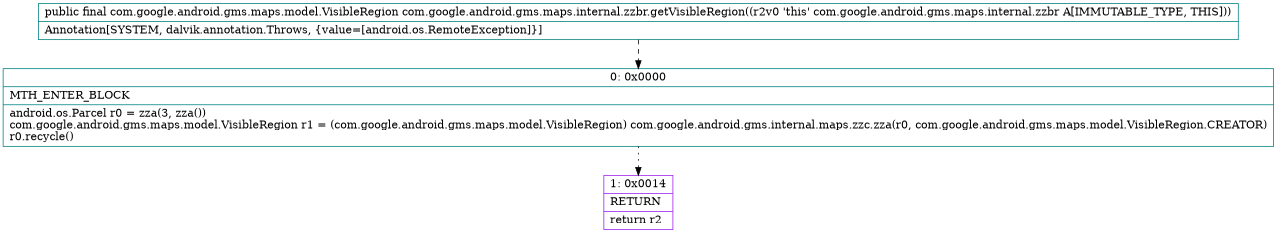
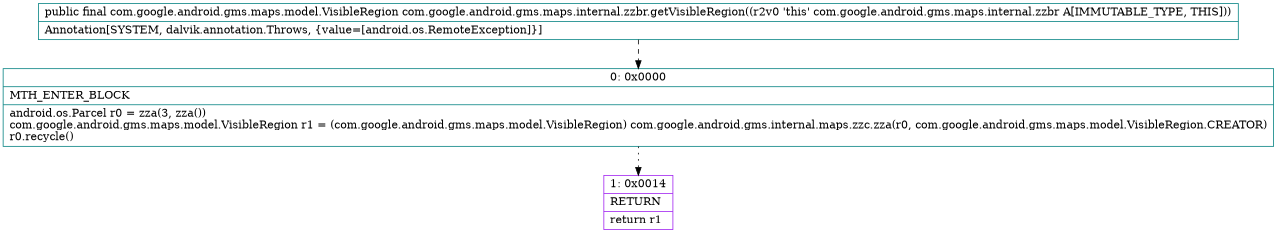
(636, 220) -> (636, 220)
